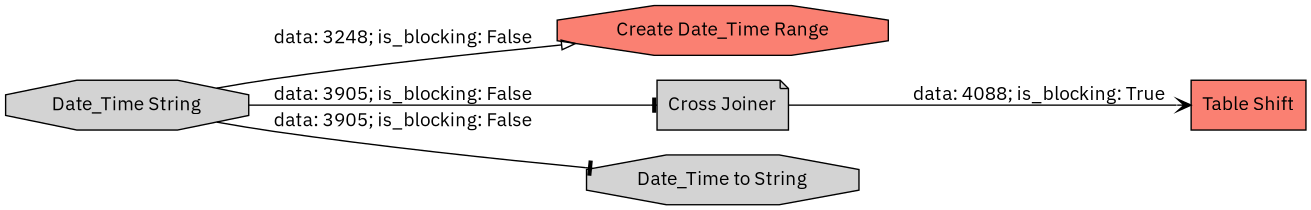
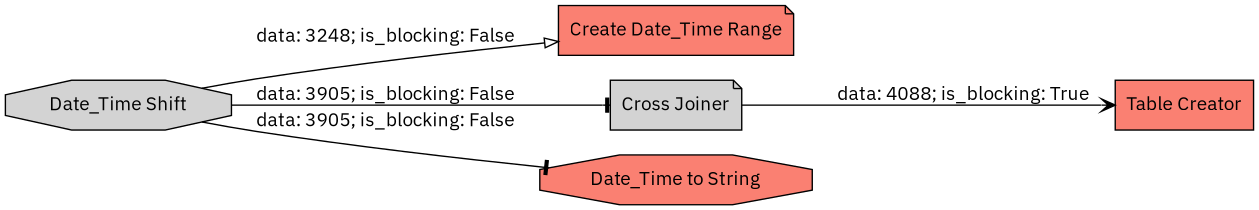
(723, 30) -> (676, 30)
(127, 105) -> (118, 105)
(1249, 105) -> (1184, 105)
(723, 180) -> (676, 180)
